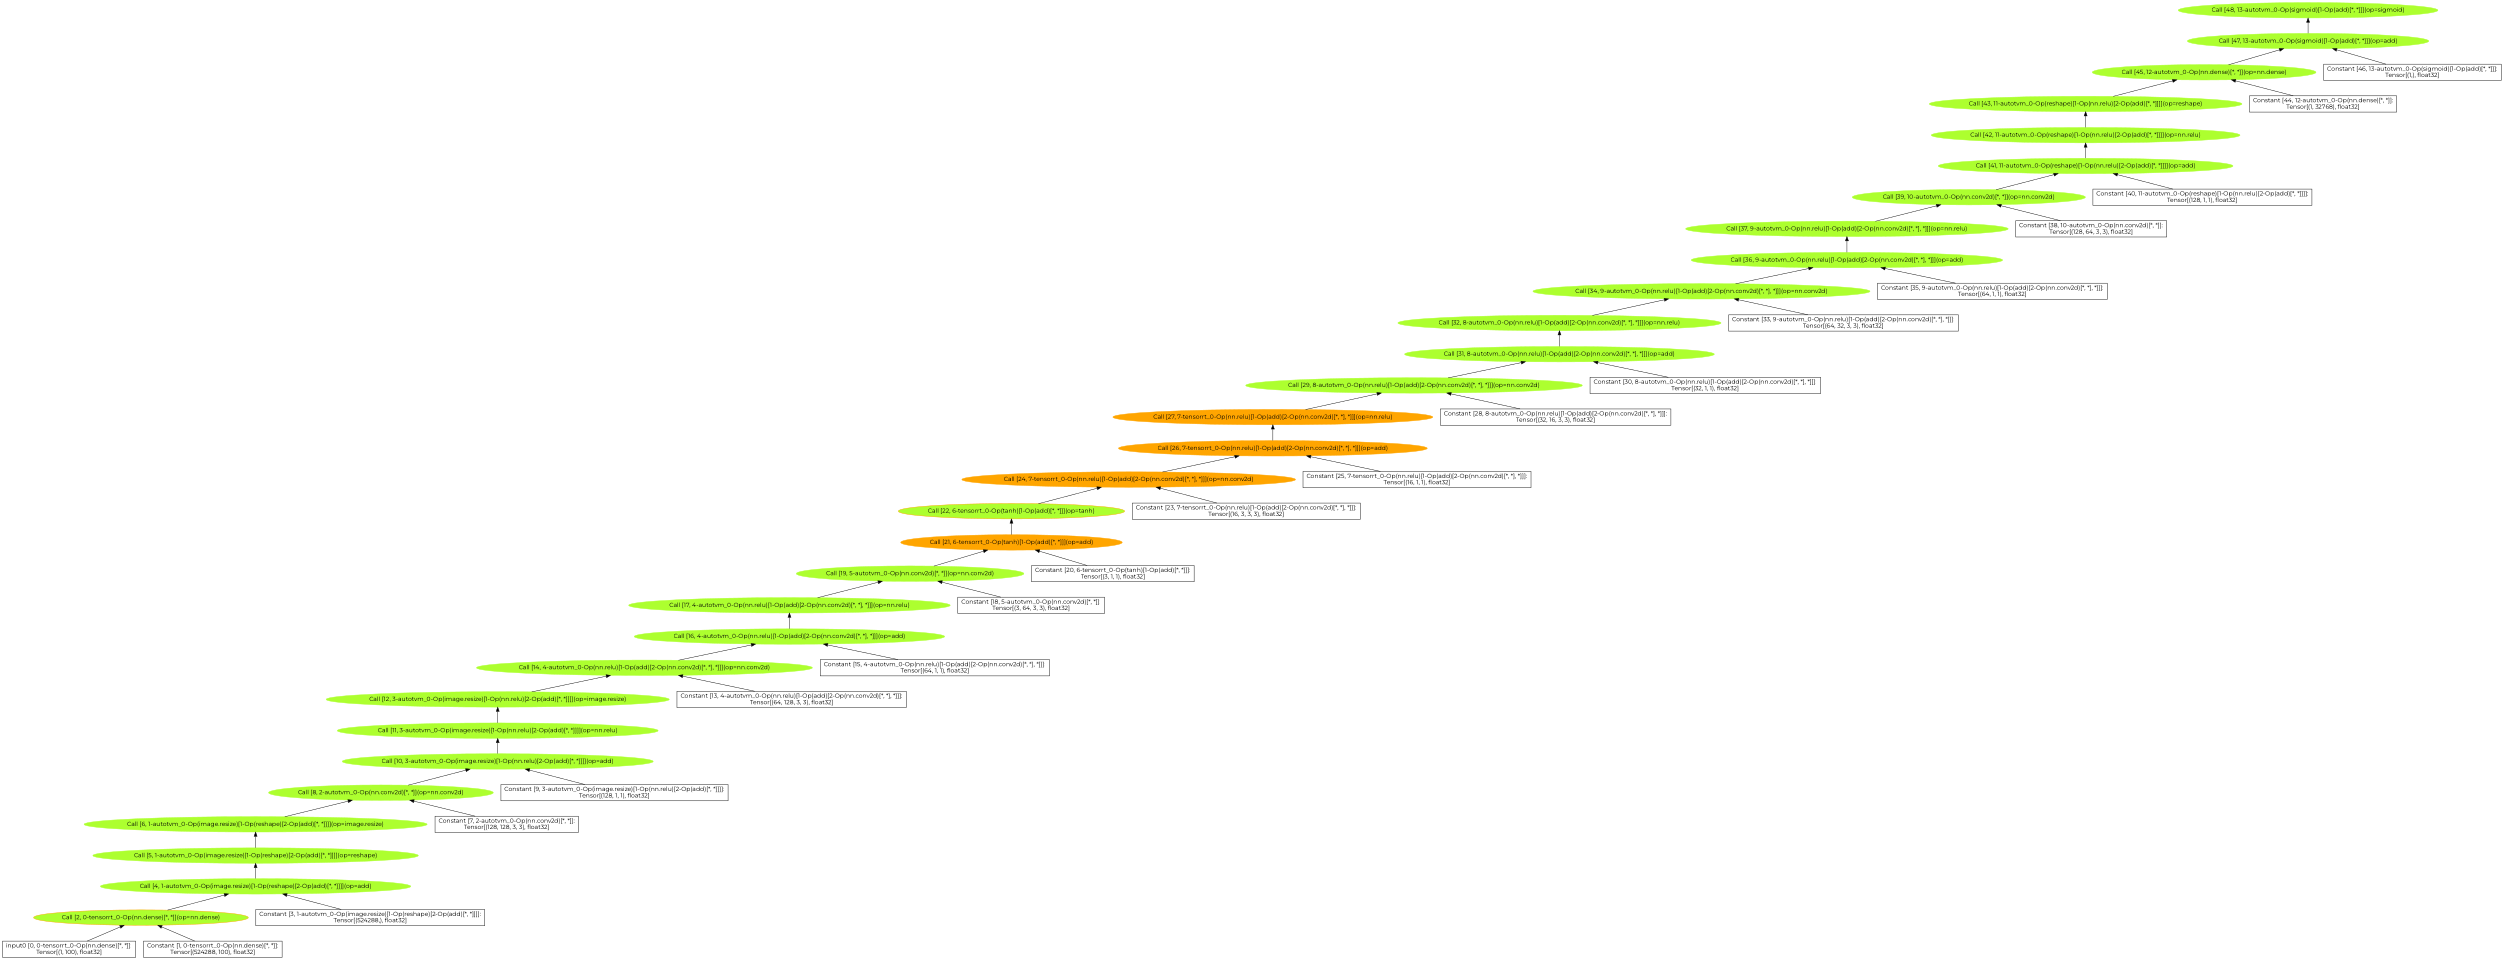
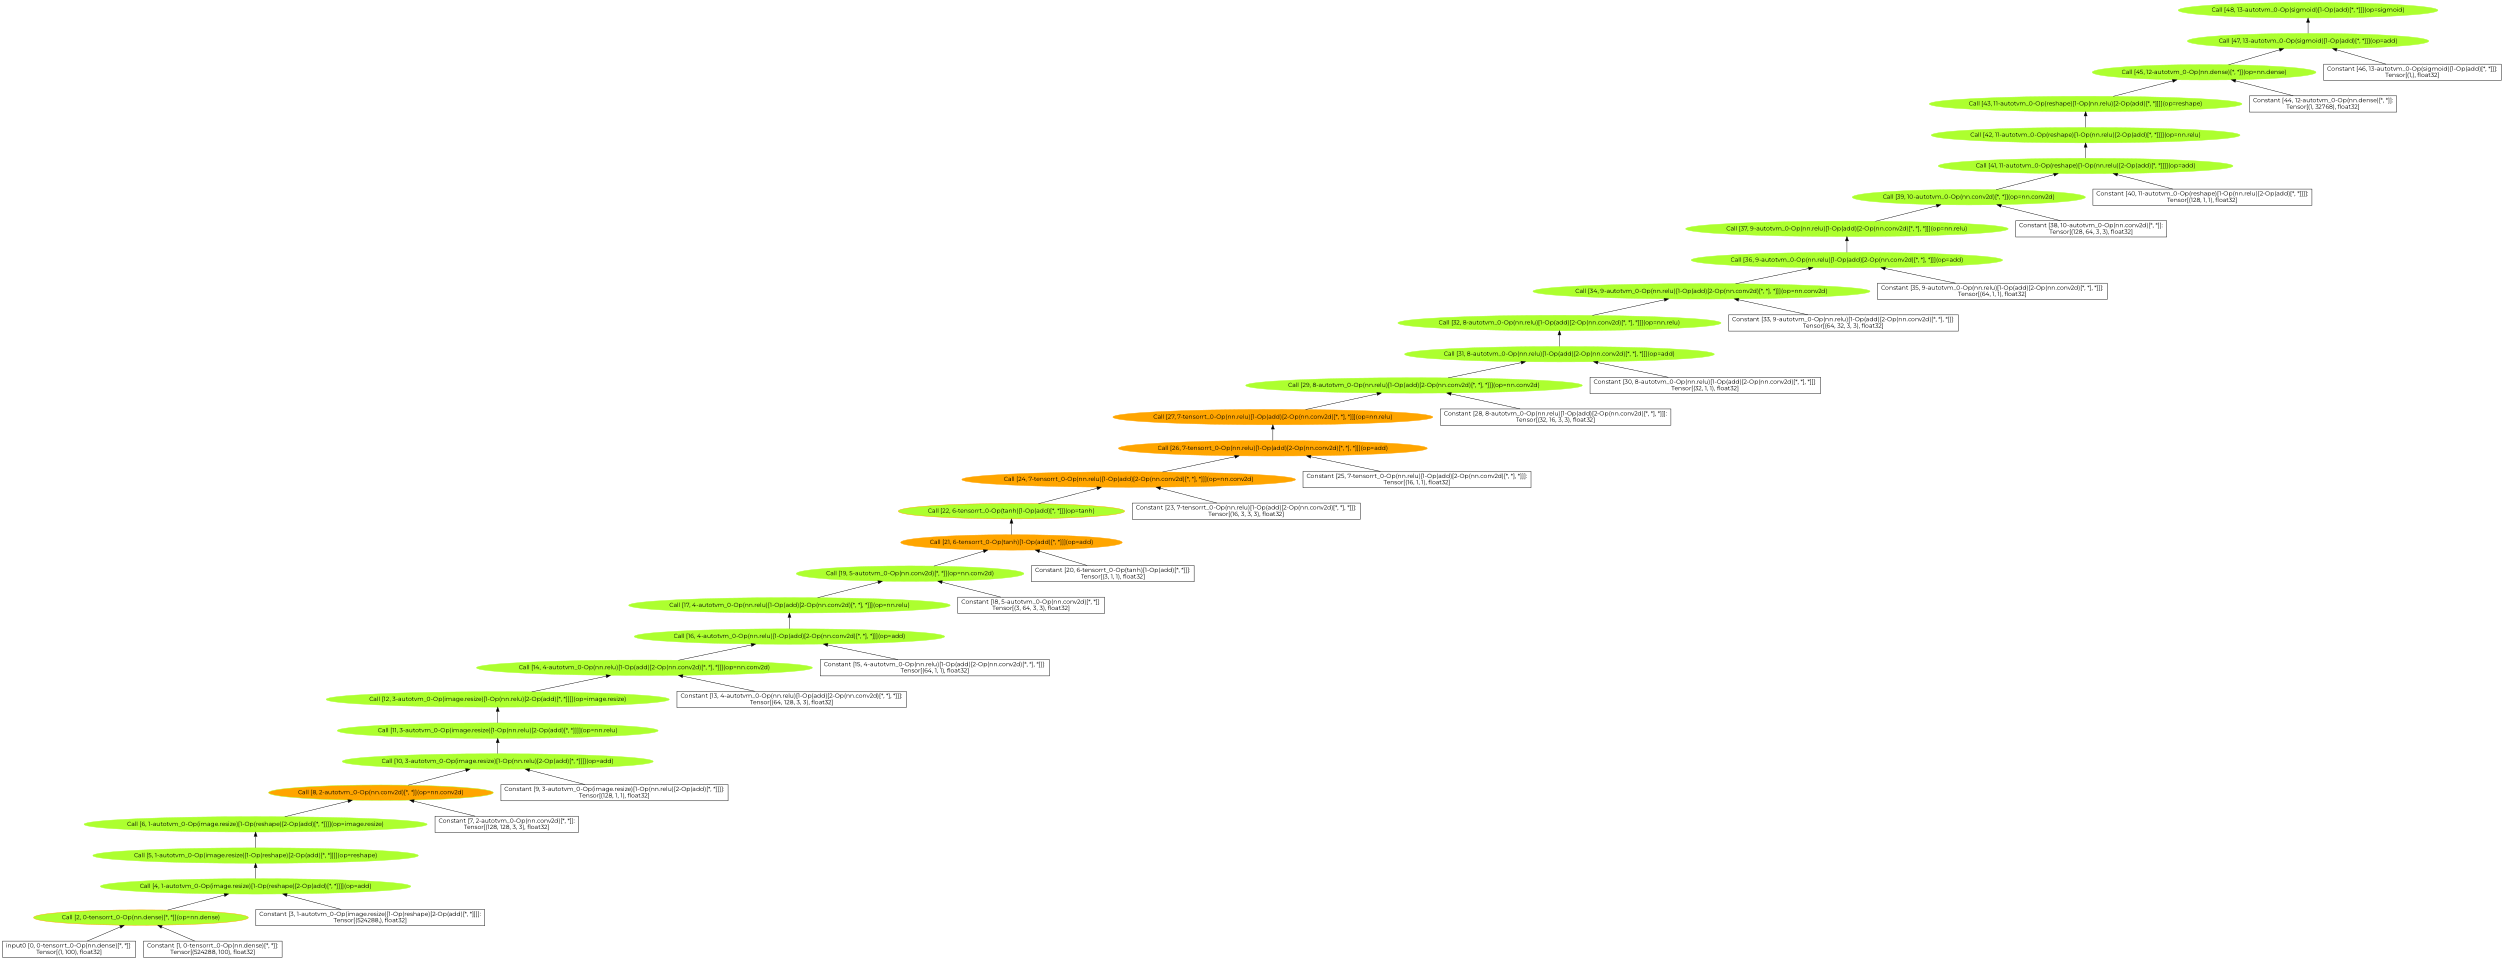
(381, 793) -> (381, 793)
